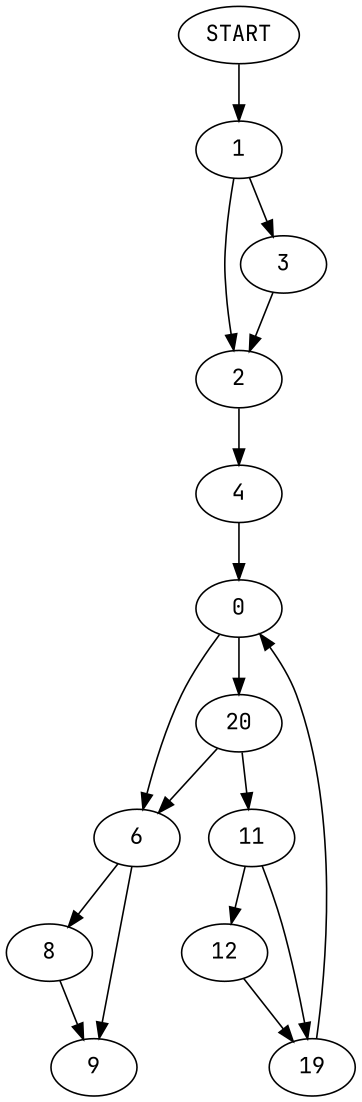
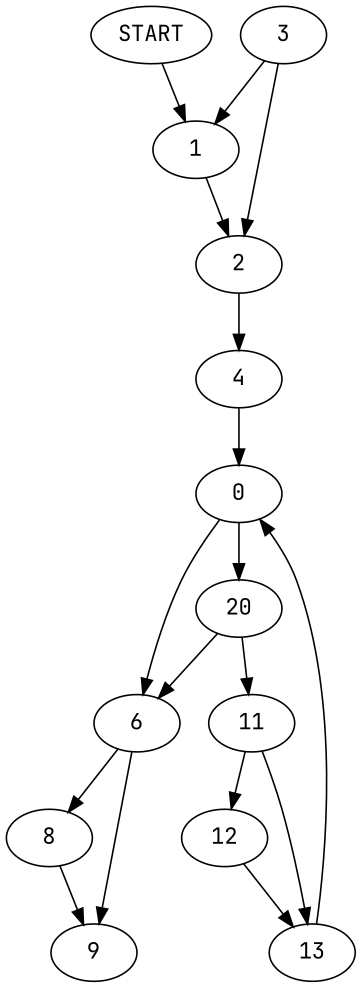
(258, 200) -> (245, 86)
(312, 1067) -> (312, 953)
